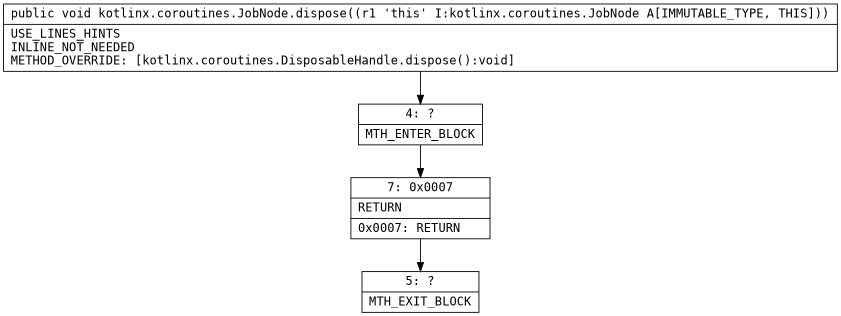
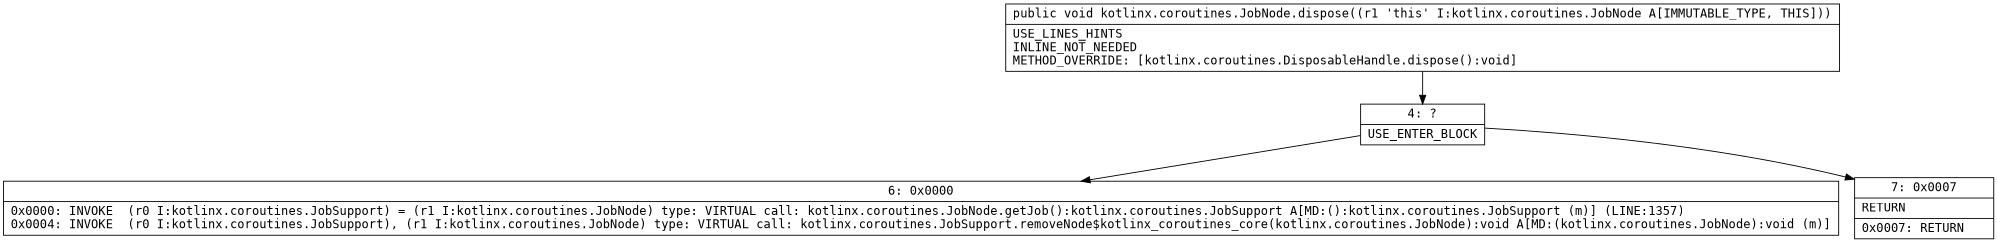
(420, 134) -> (1423, 134)
none -> (921, 208)
(420, 292) -> none
